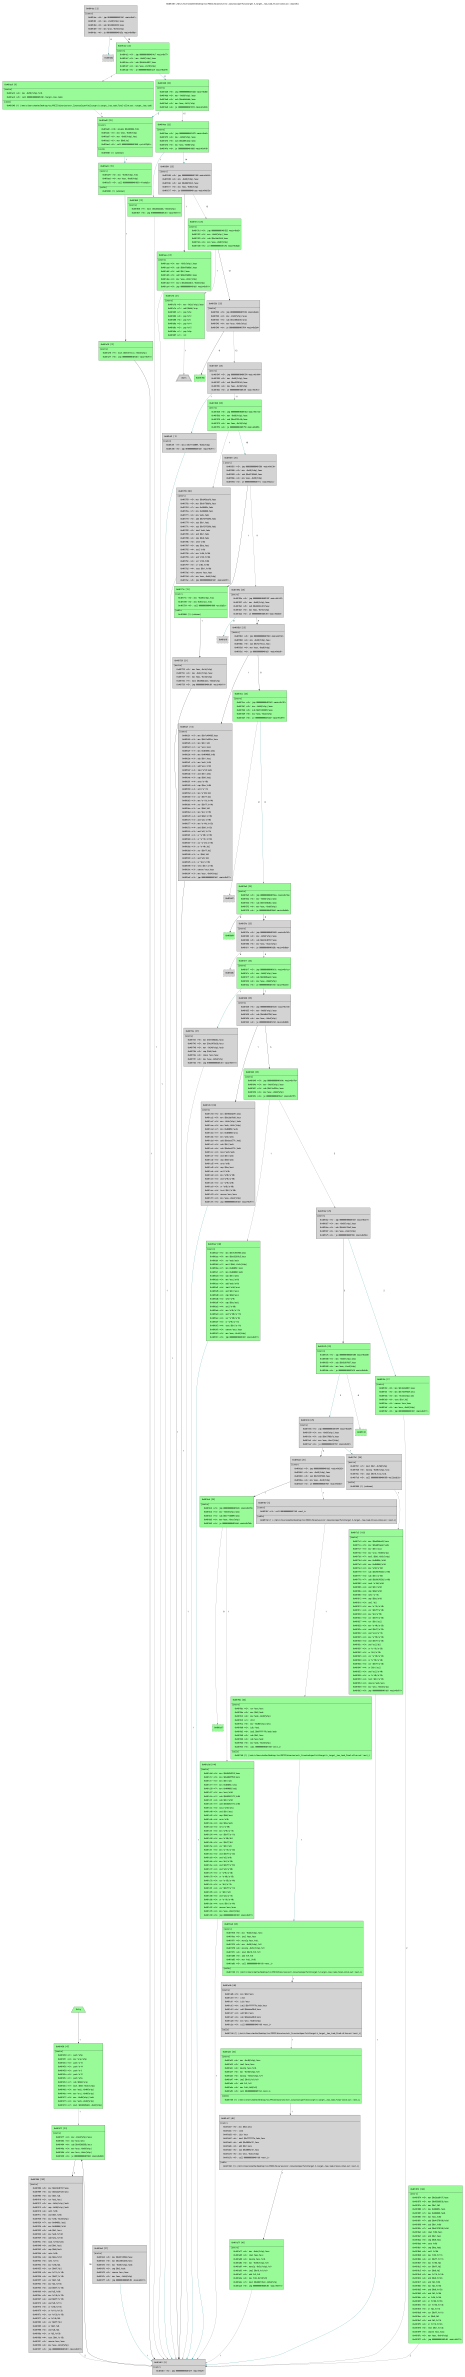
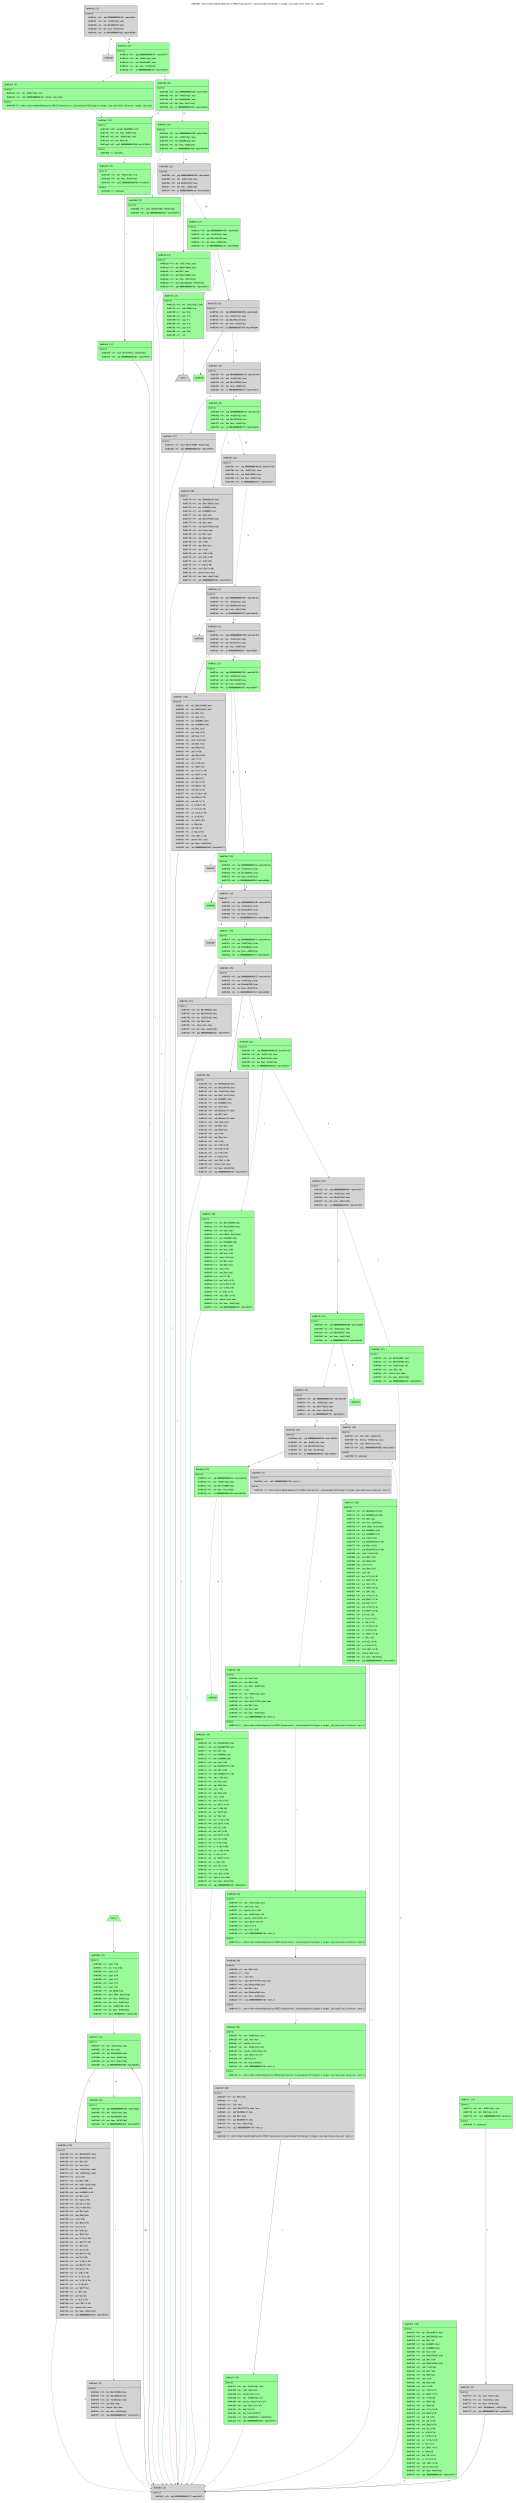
(241, 537) -> none
none -> (114, 2112)
